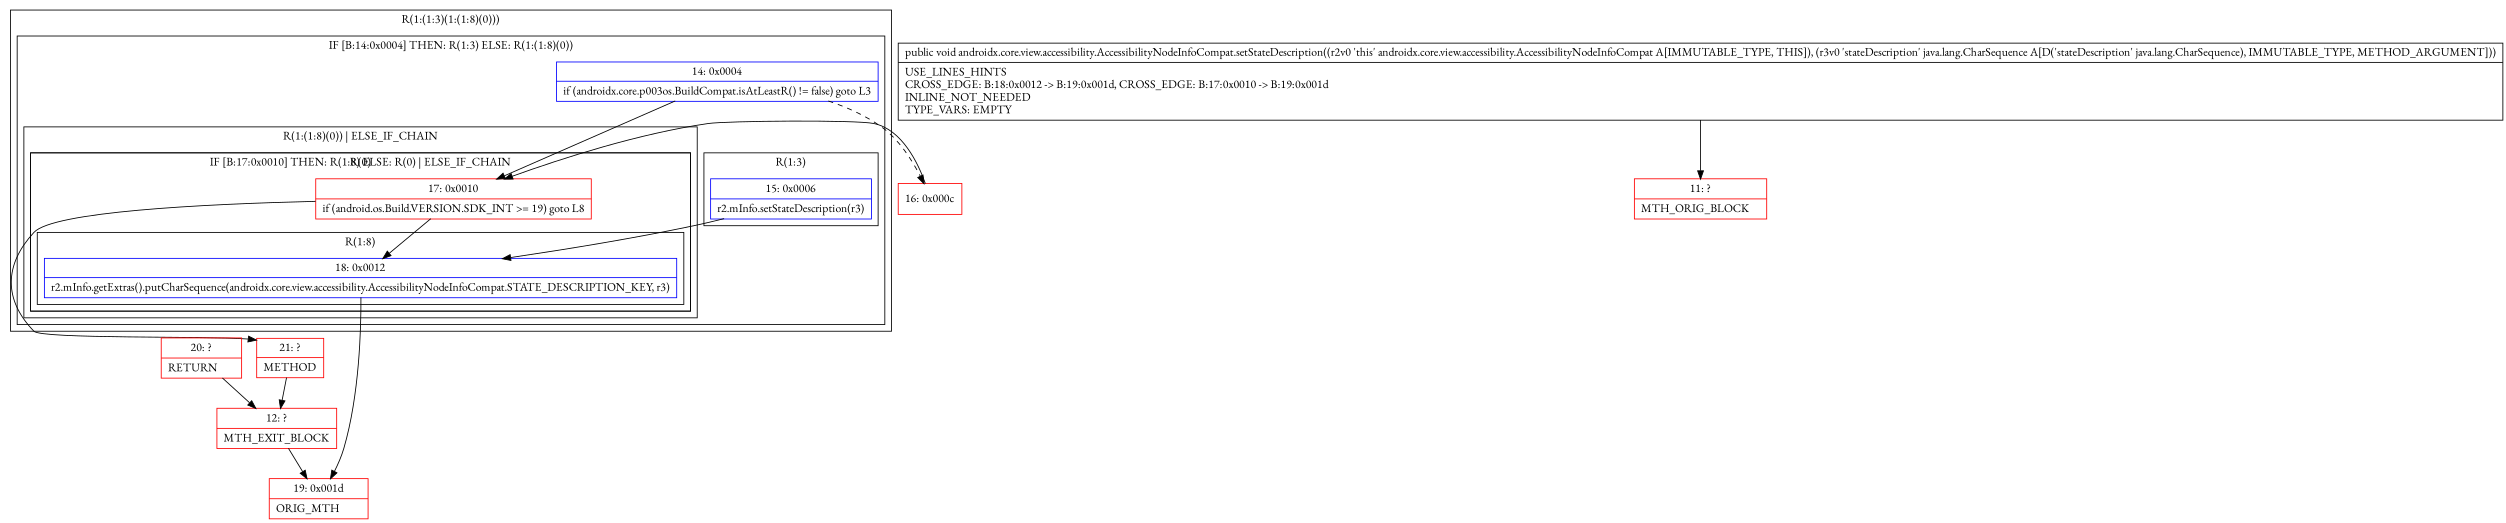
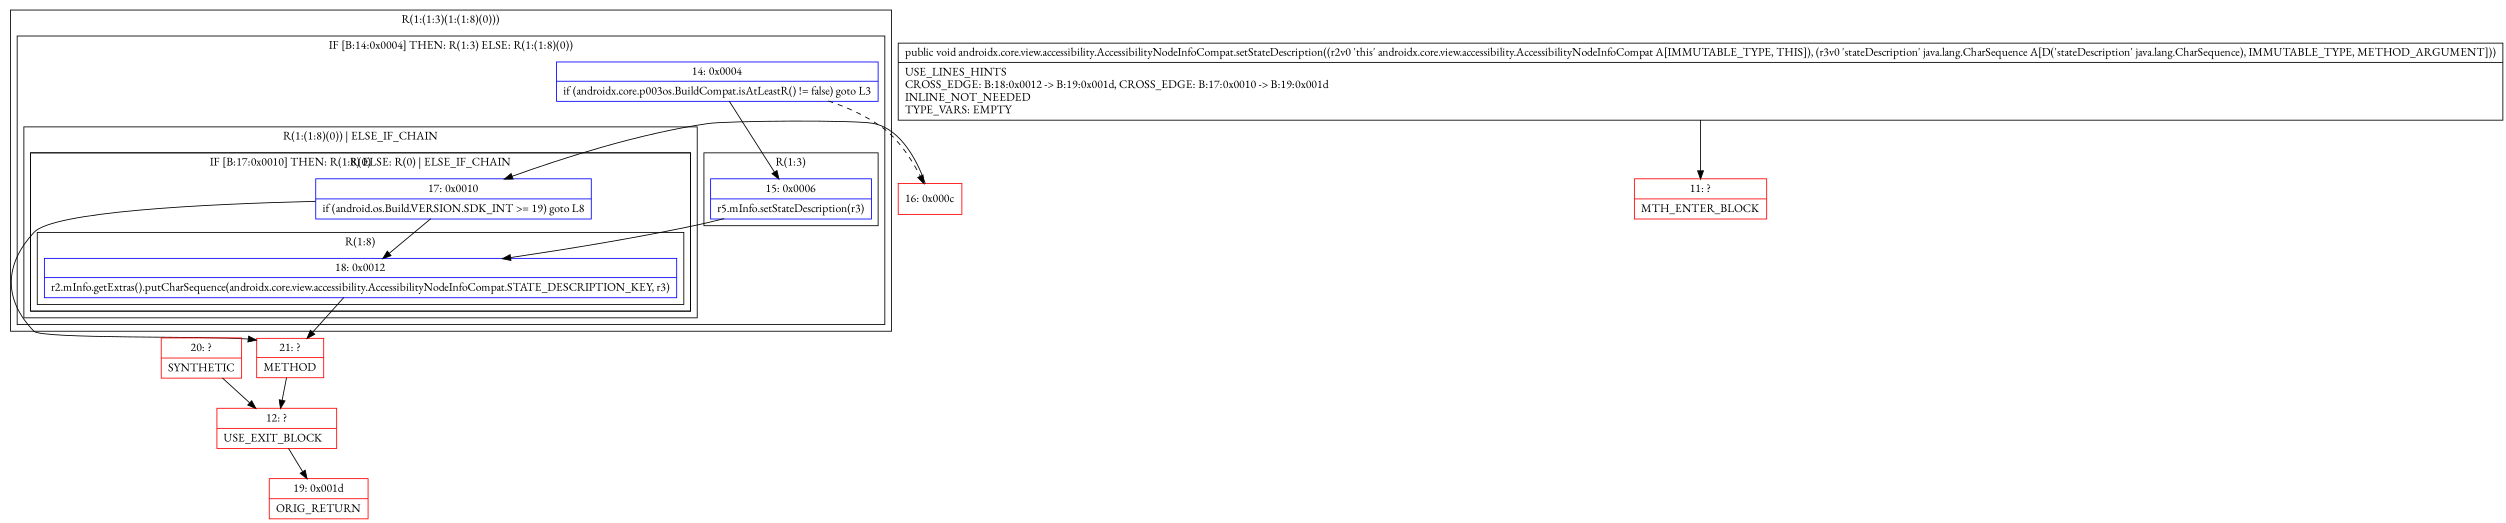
(590, 138) -> (752, 136)
(454, 199) -> (454, 199)
(791, 209) -> (791, 209)
(1696, 209) -> (1701, 209)
(193, 368) -> (201, 368)
(356, 386) -> (328, 315)
(277, 438) -> (273, 438)
(308, 508) -> (319, 508)
